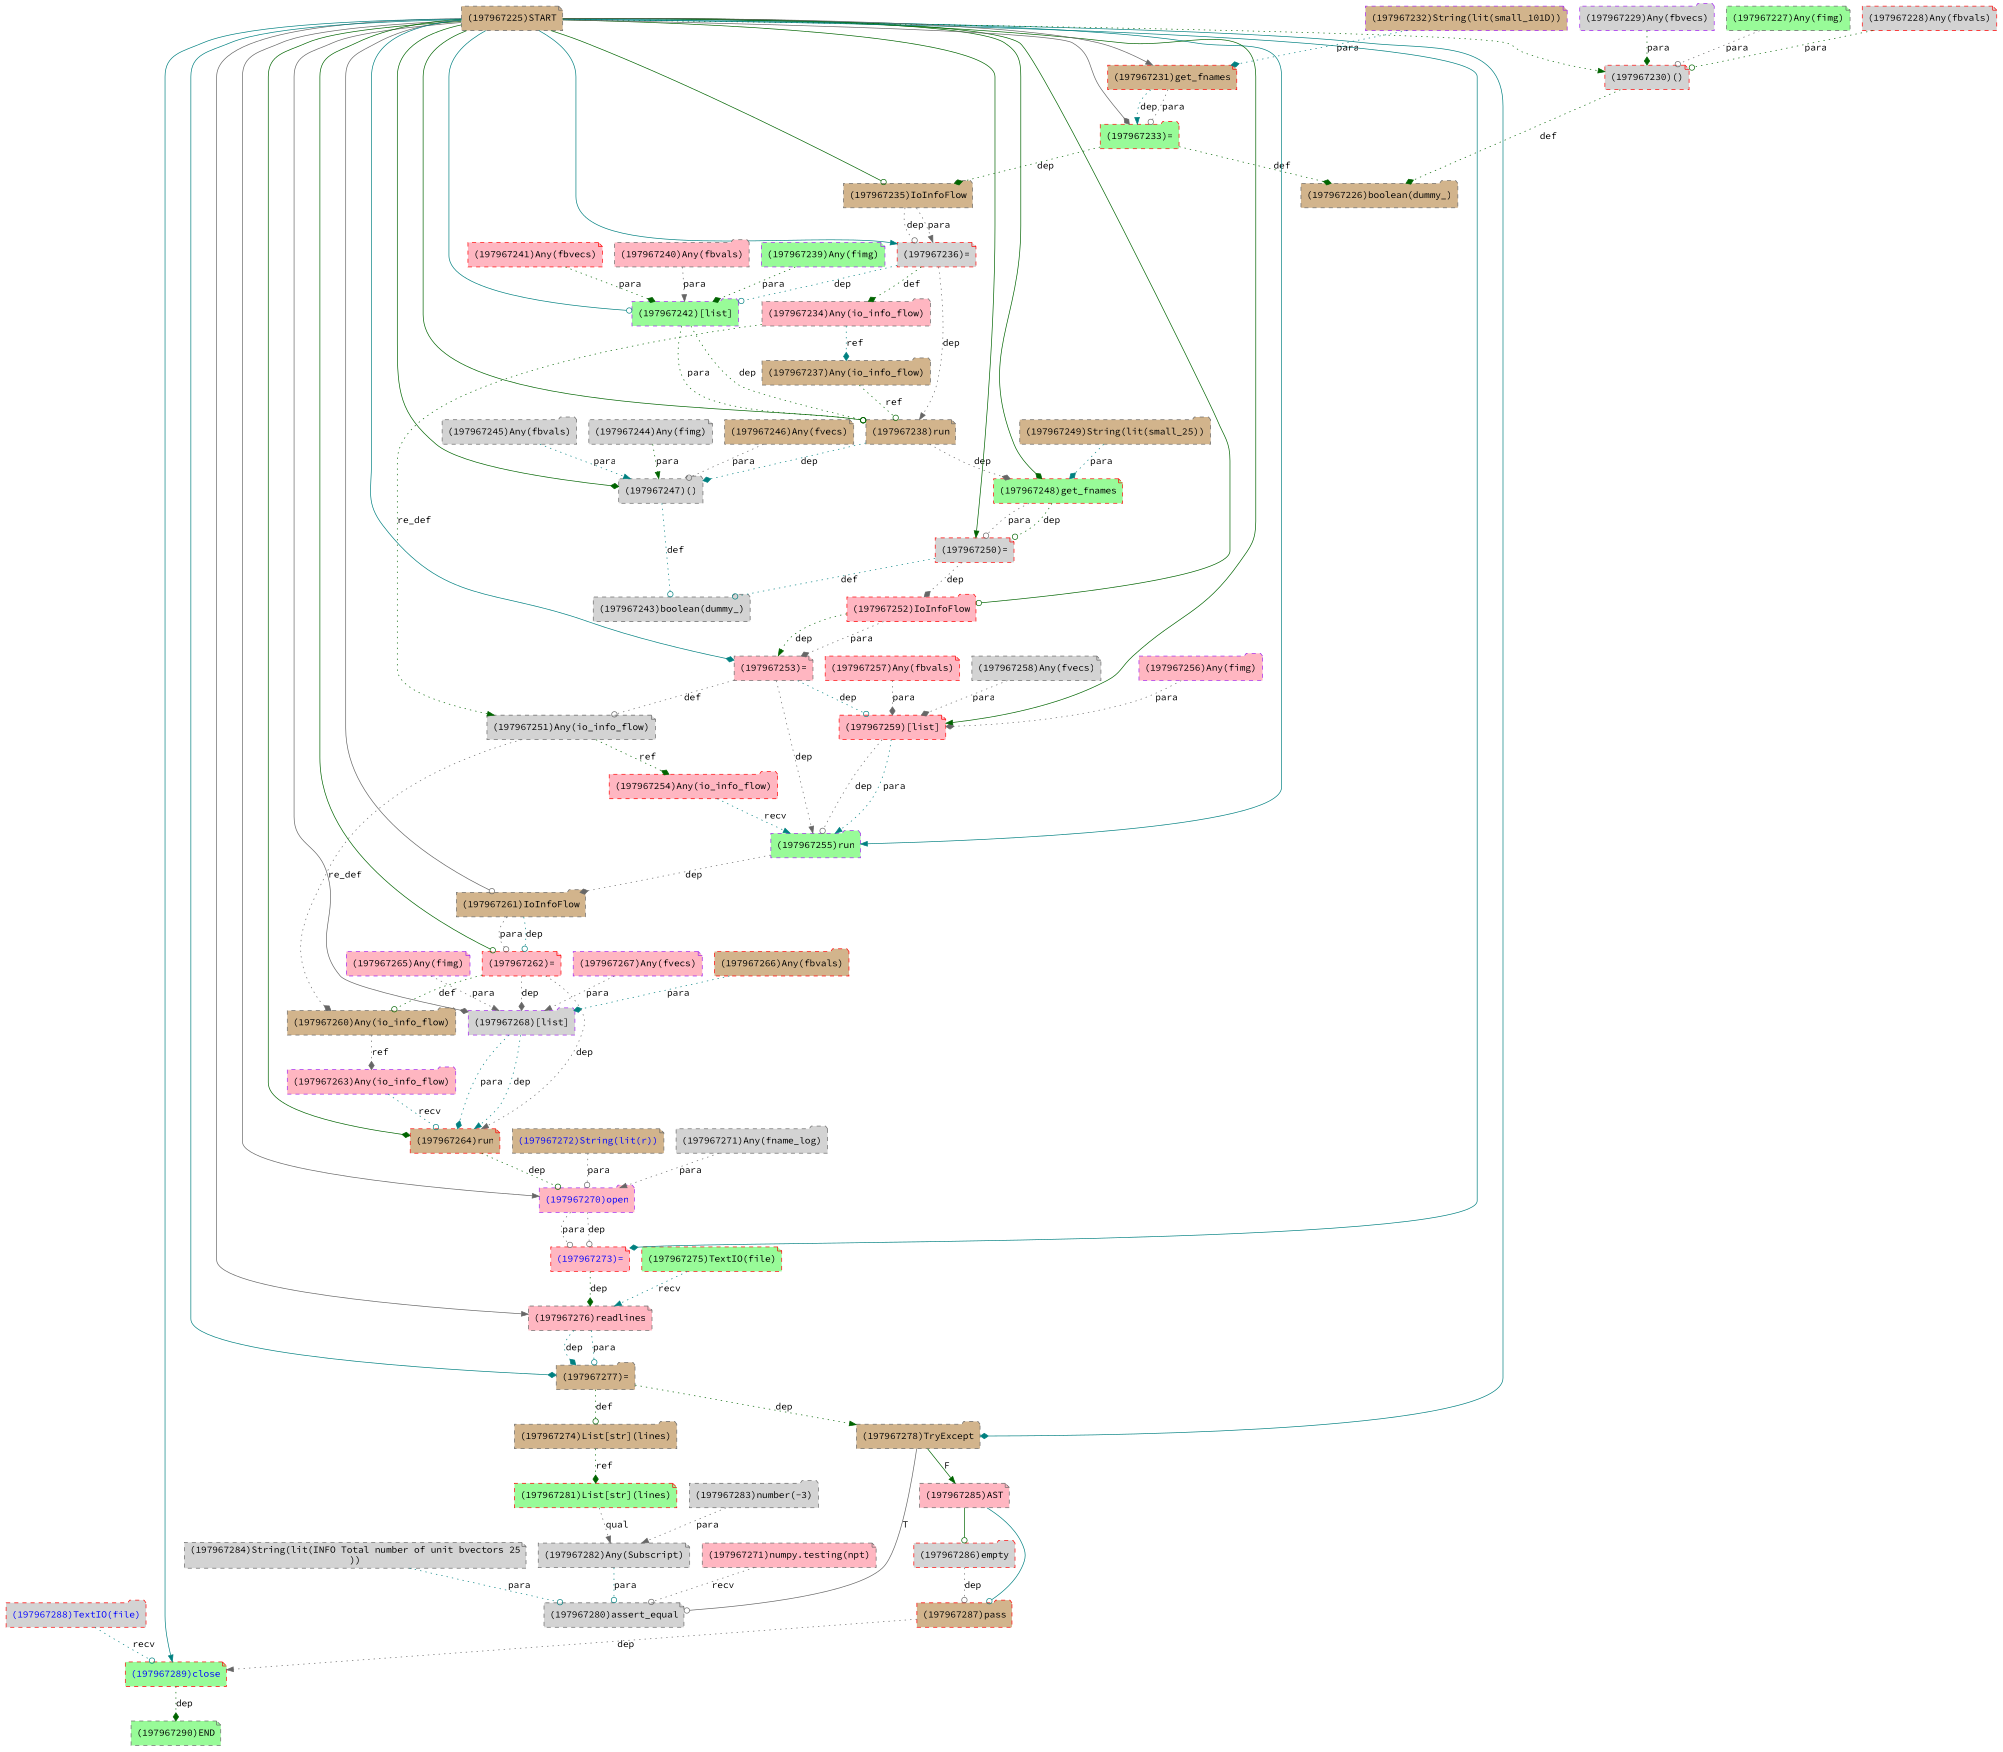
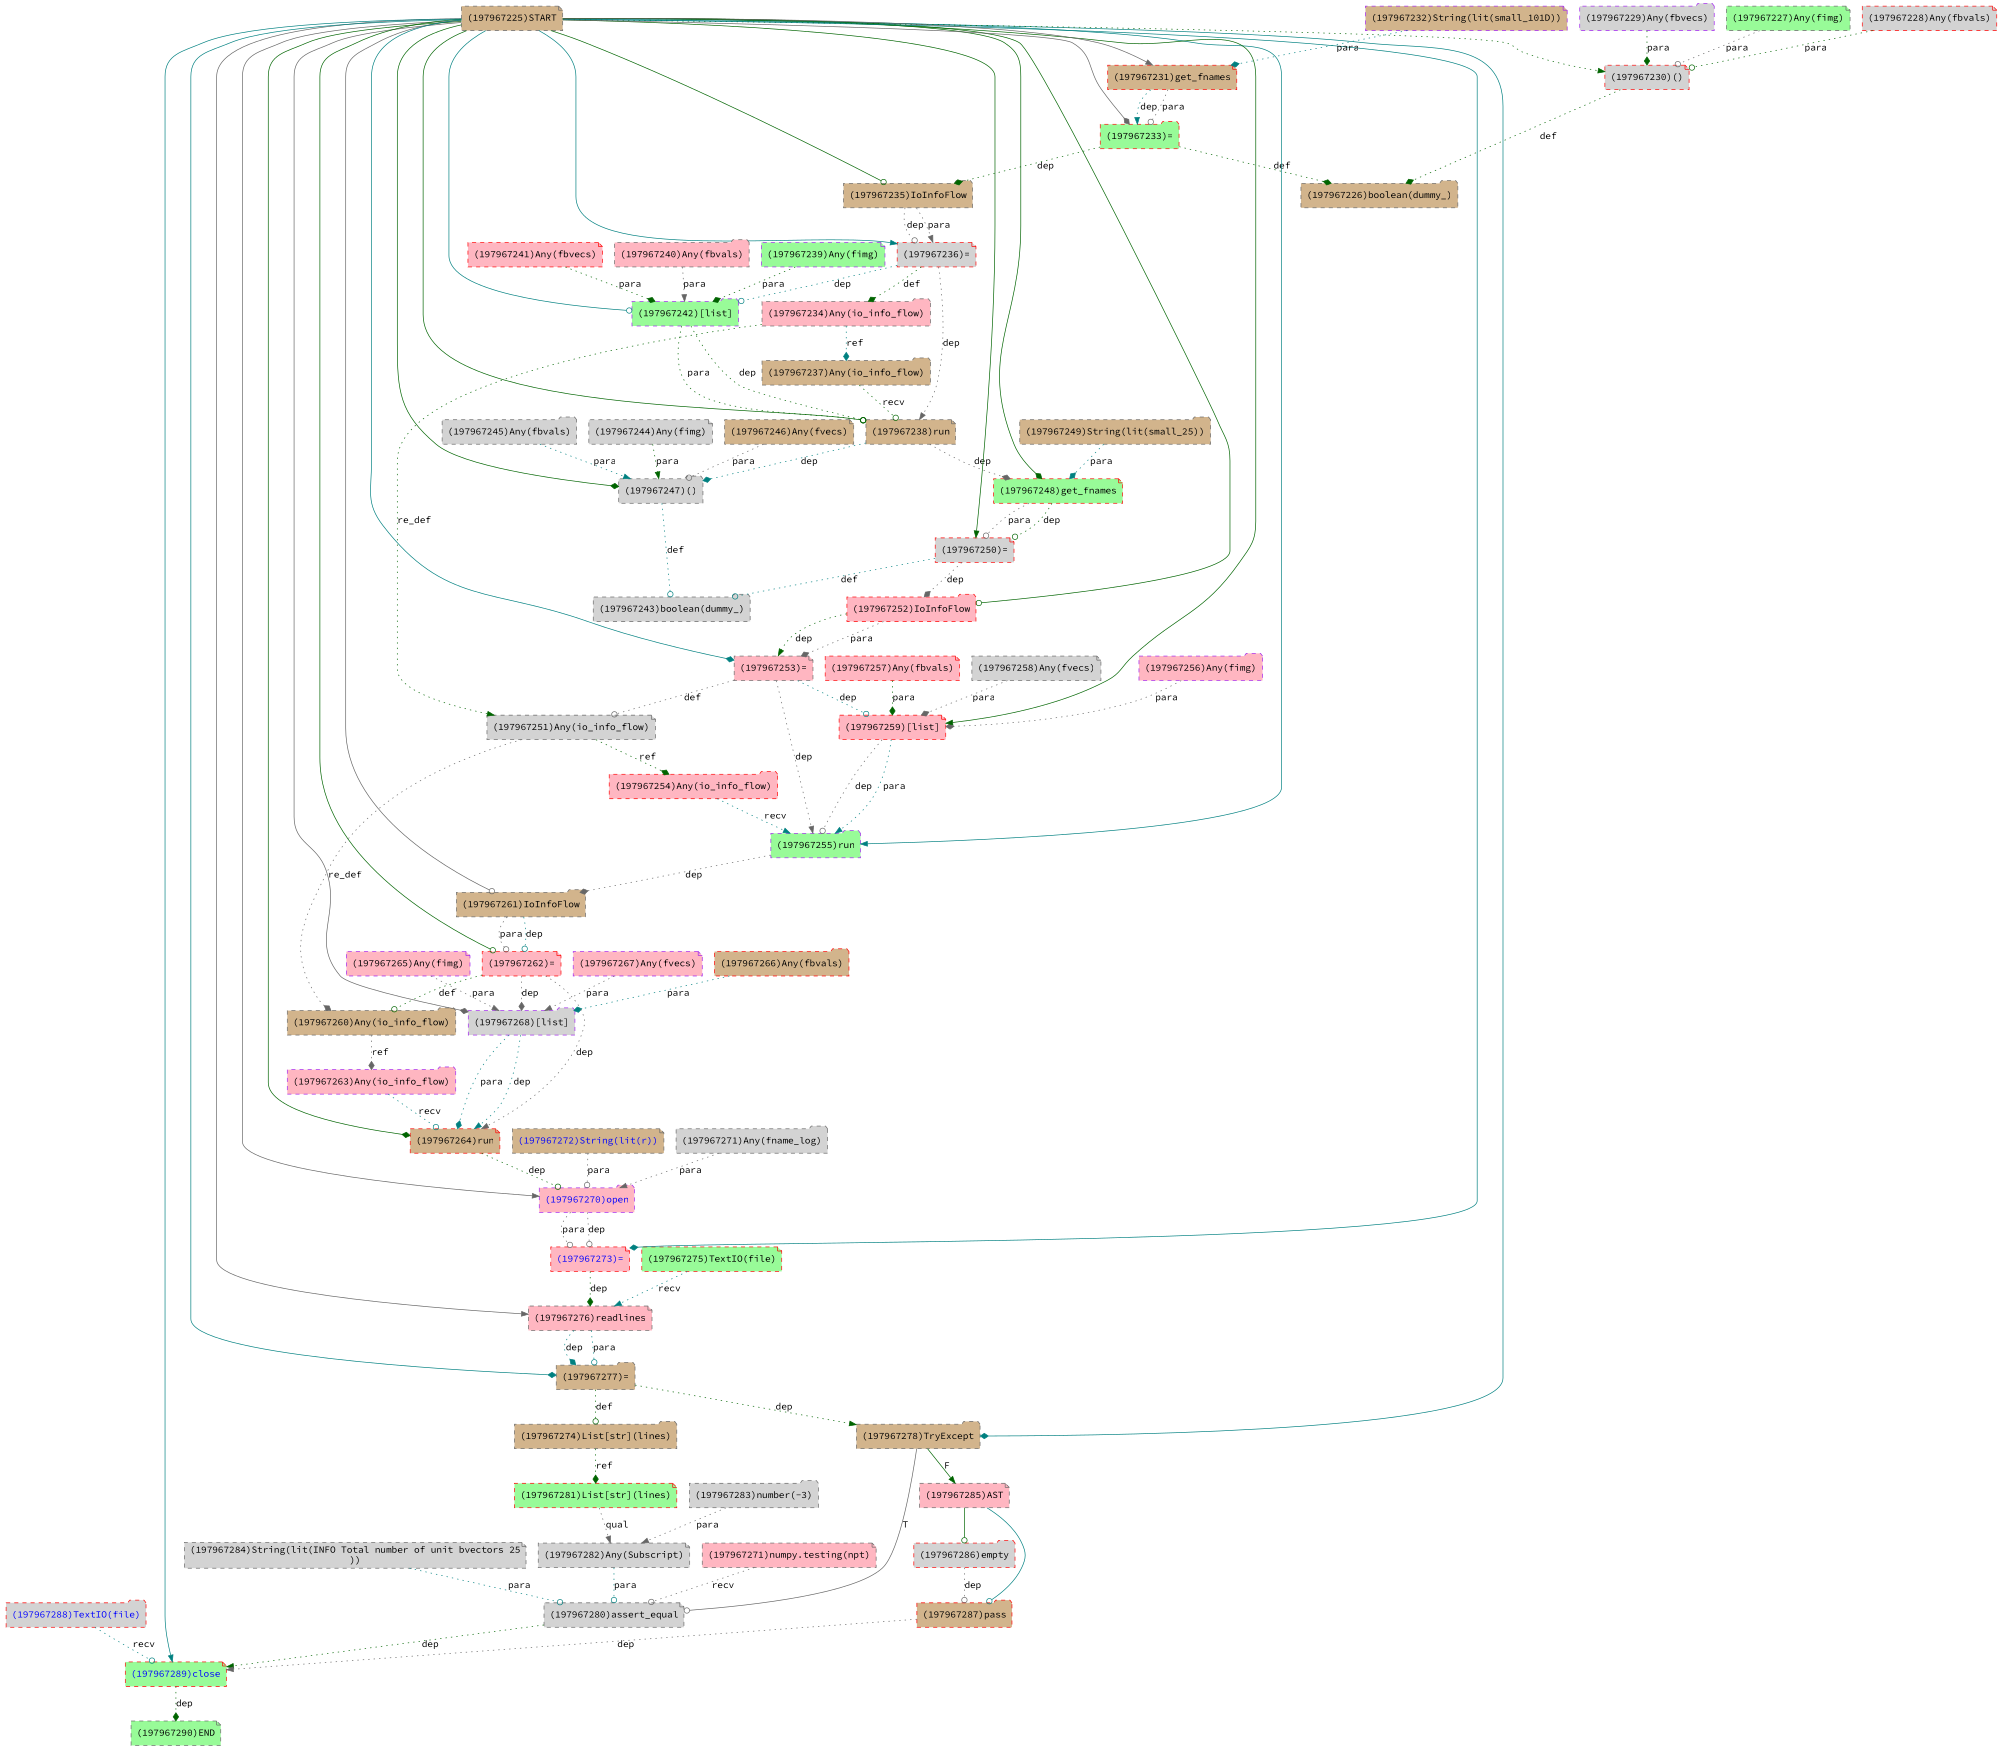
(894, 402) -> (894, 402)
(892, 694) -> (892, 694)
none -> (389, 1645)
